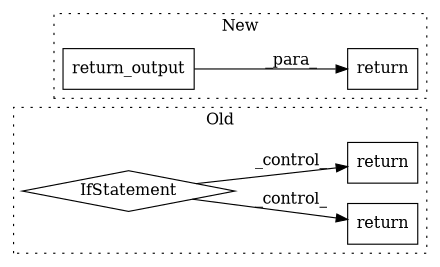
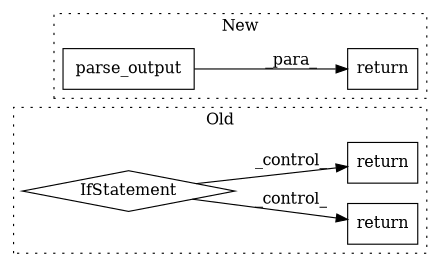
(129, 69) -> (129, 69)
